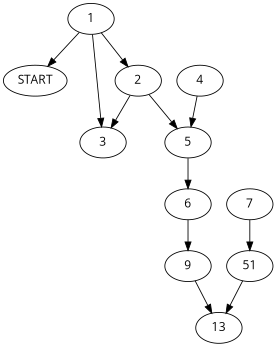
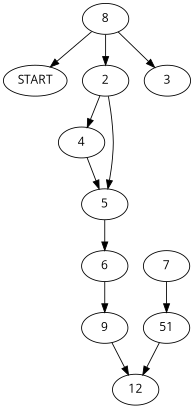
(91, 19) -> (106, 19)
(123, 108) -> (95, 108)
(219, 328) -> (136, 390)
